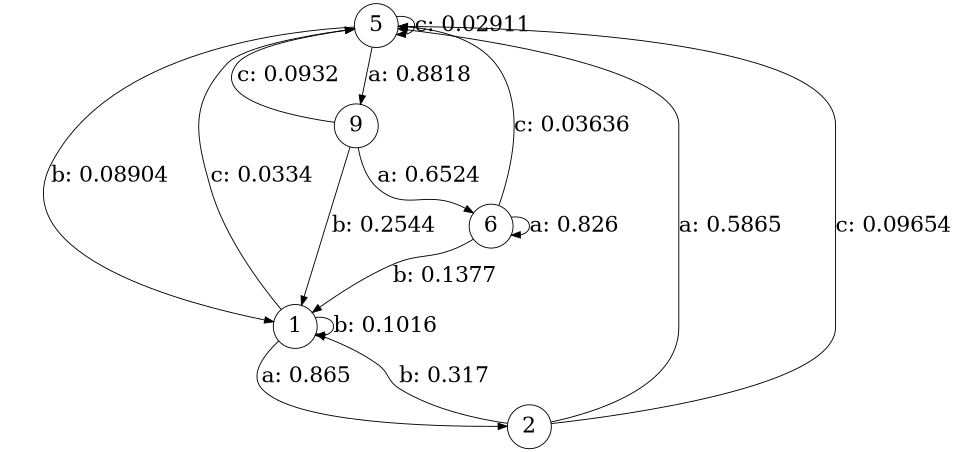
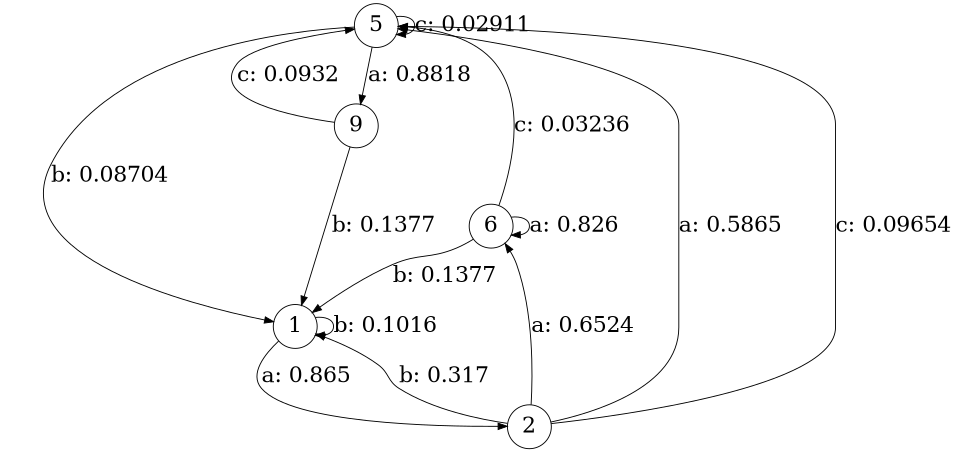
(579, 126) -> (579, 126)
(199, 131) -> none
(117, 176) -> (117, 176)
(398, 199) -> (530, 327)
(394, 226) -> (394, 226)
